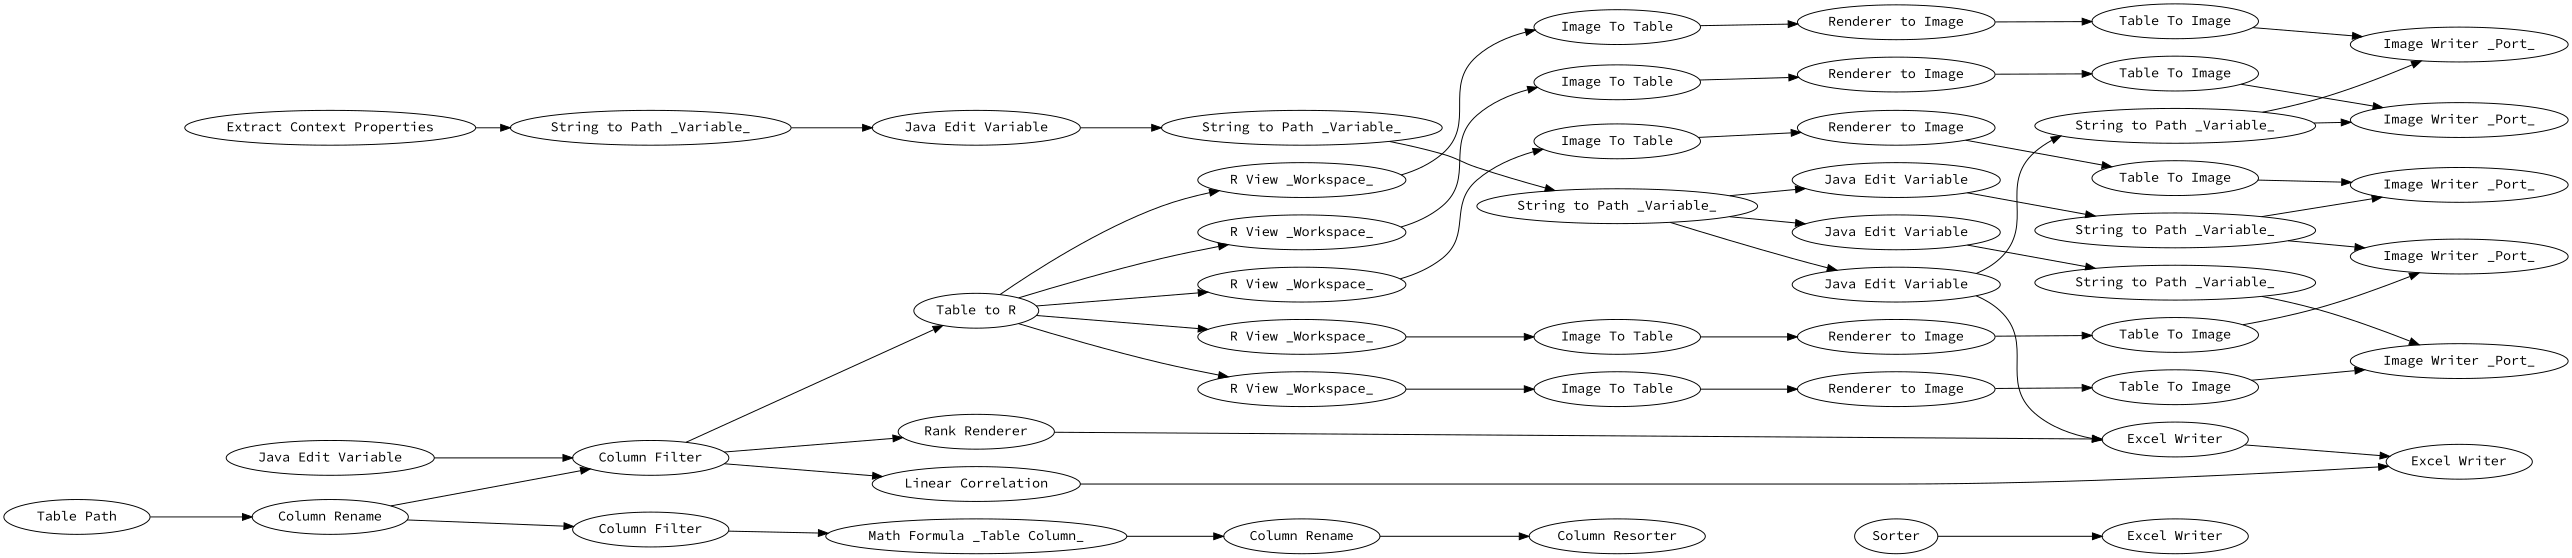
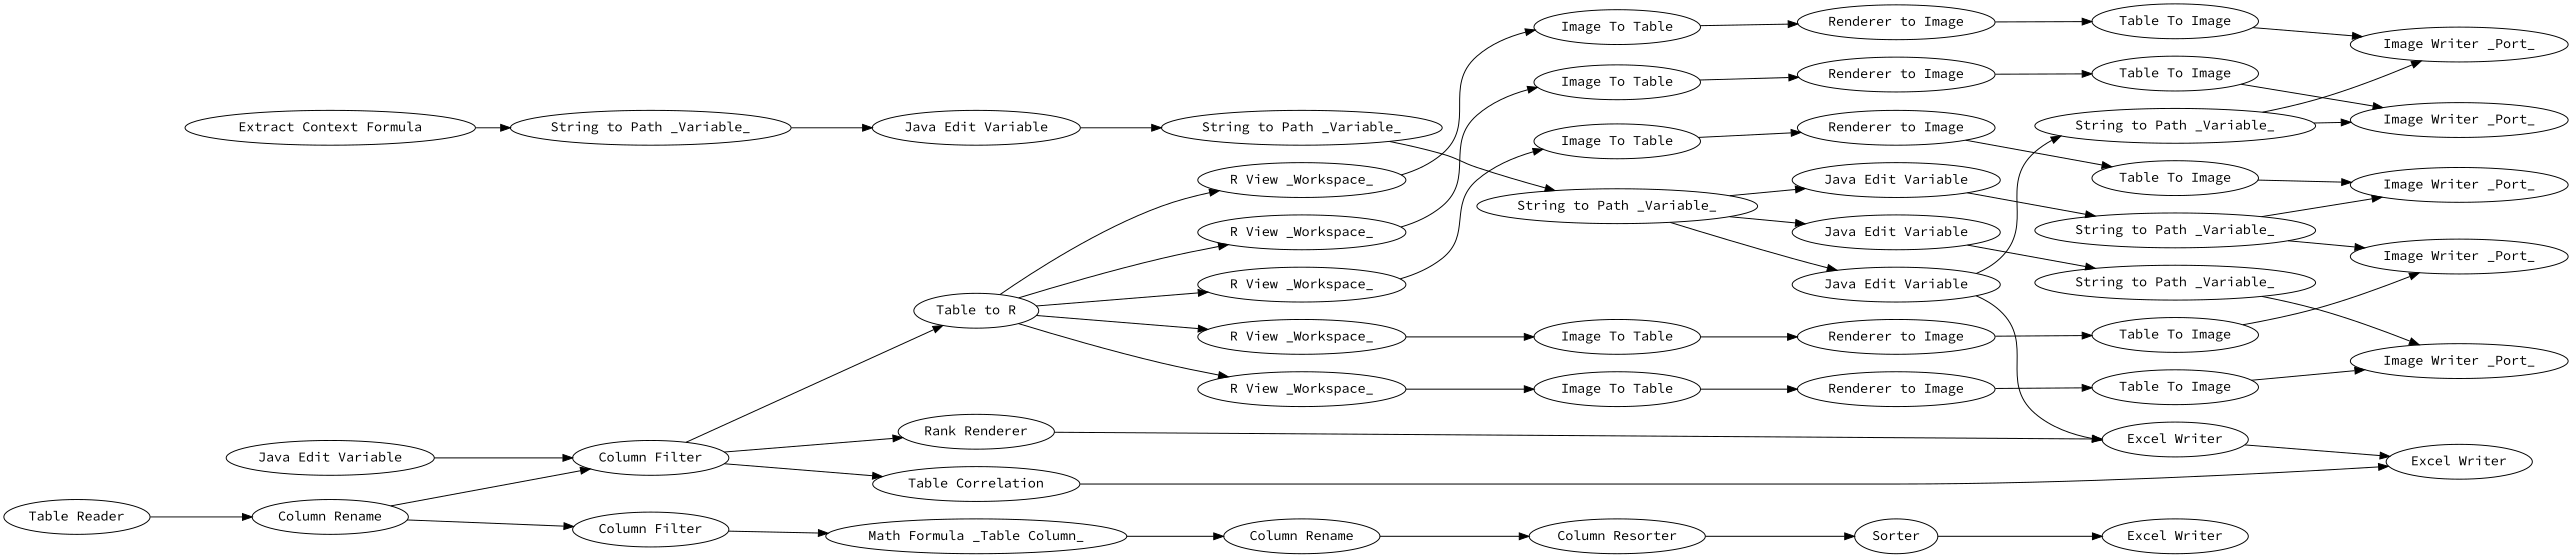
(330, 128) -> (330, 128)
(976, 484) -> (976, 484)
(77, 517) -> (77, 517)
none -> (1775, 536)
